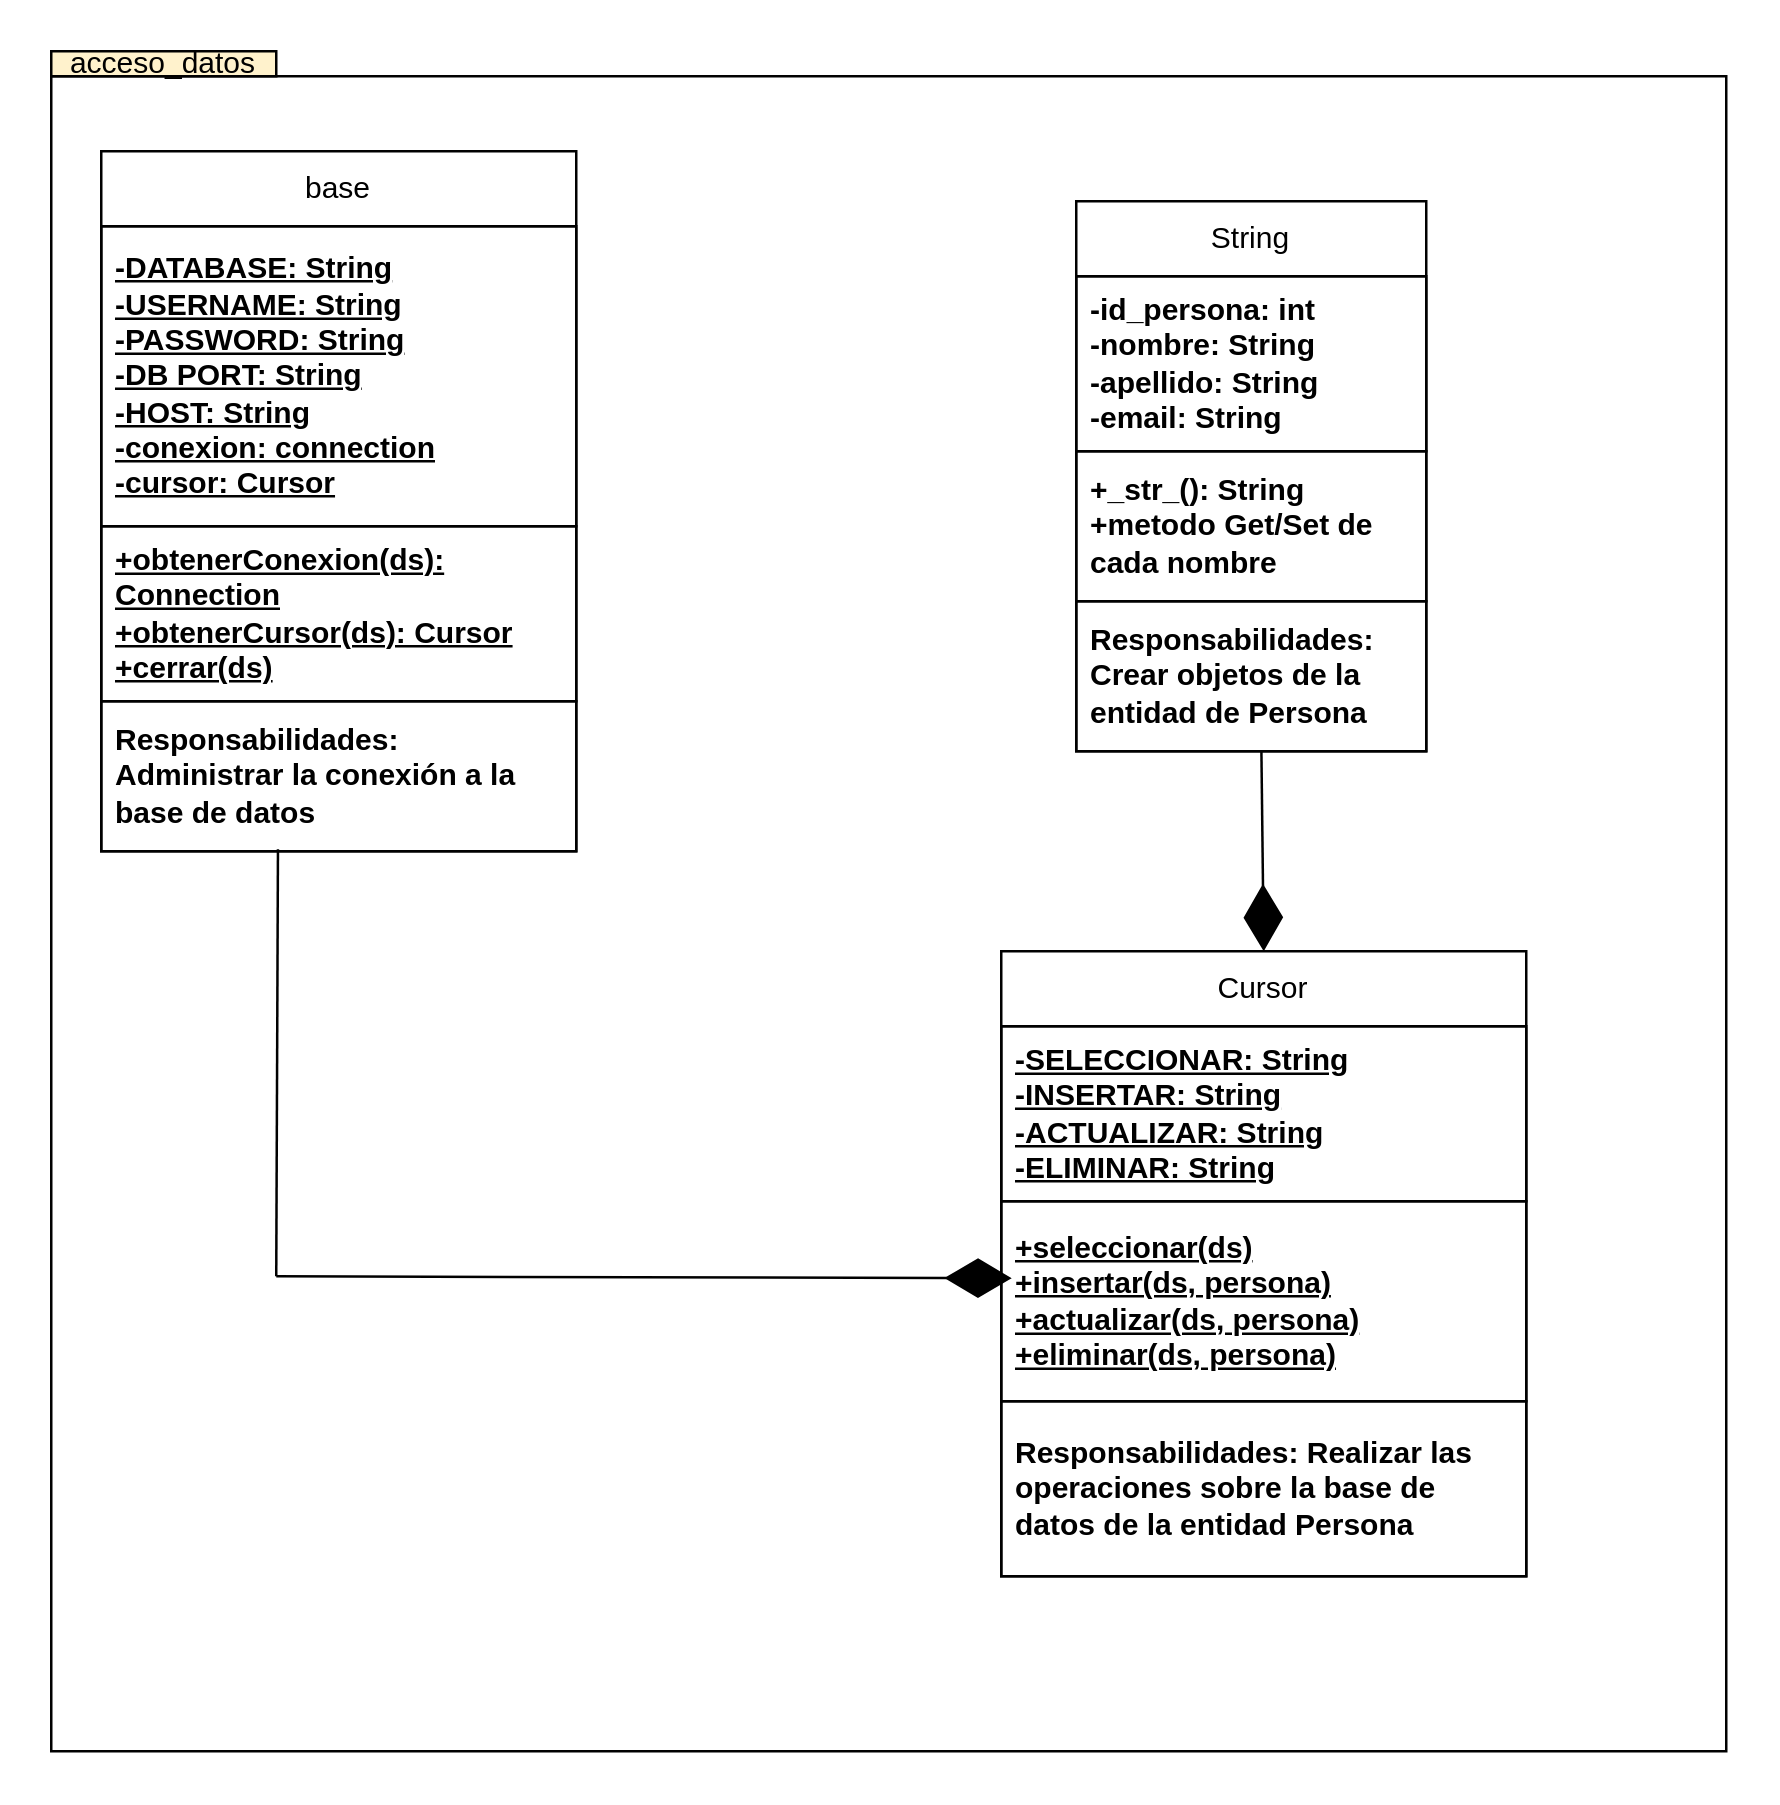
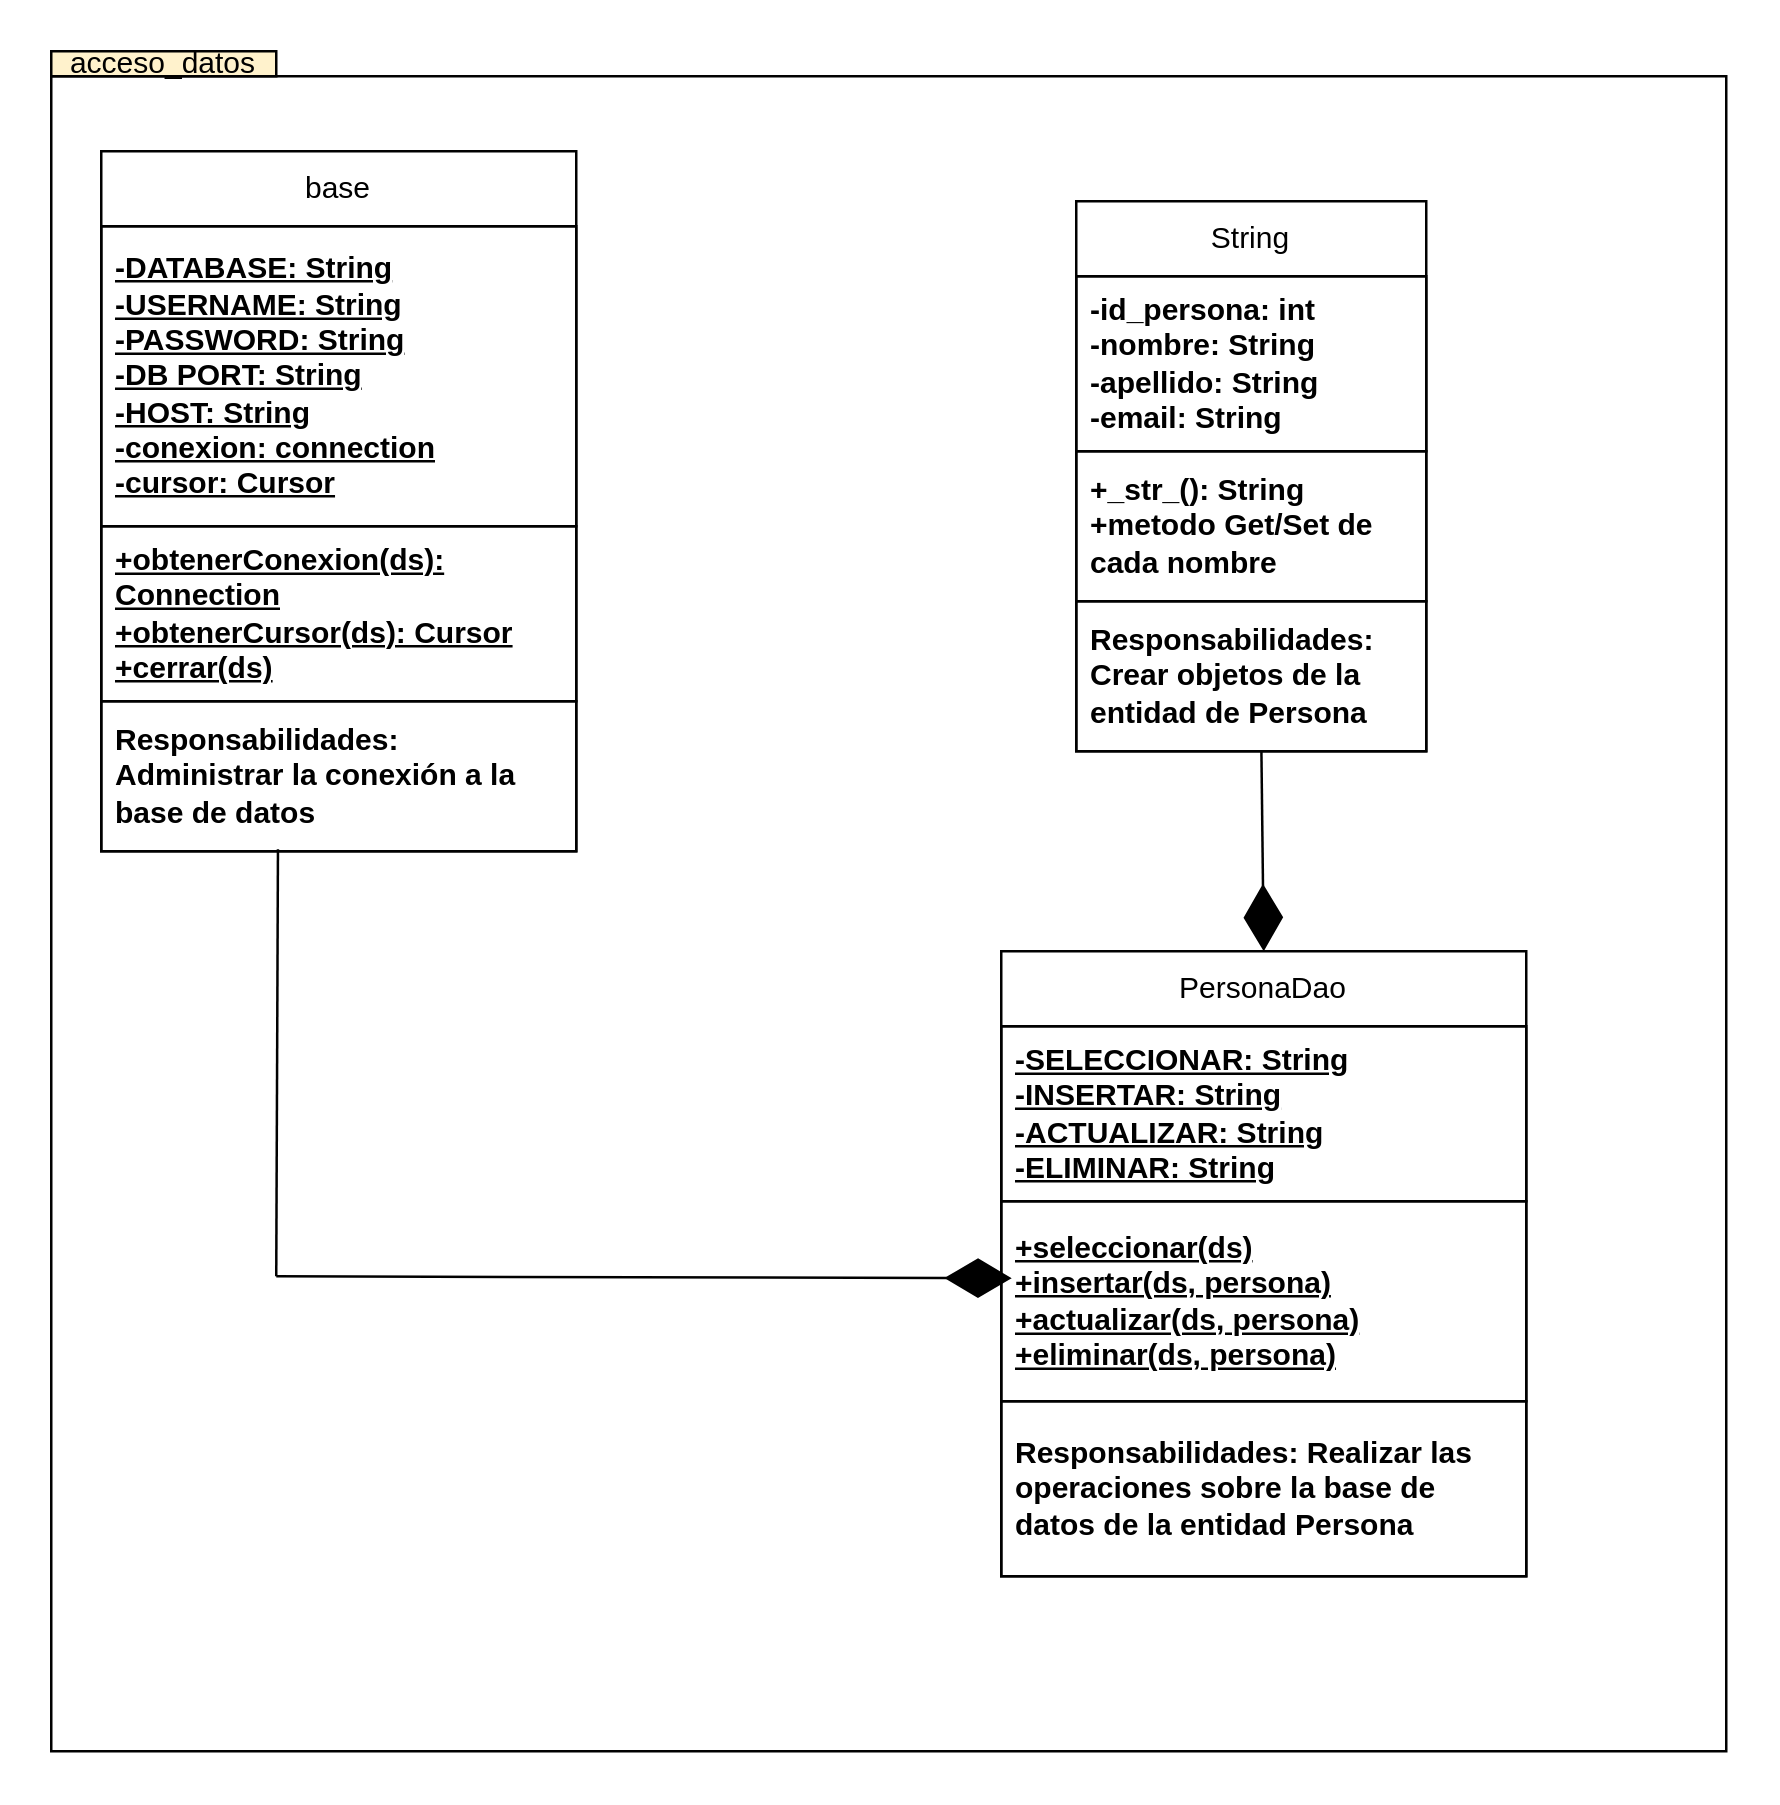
(1264, 989) -> (1264, 989)
